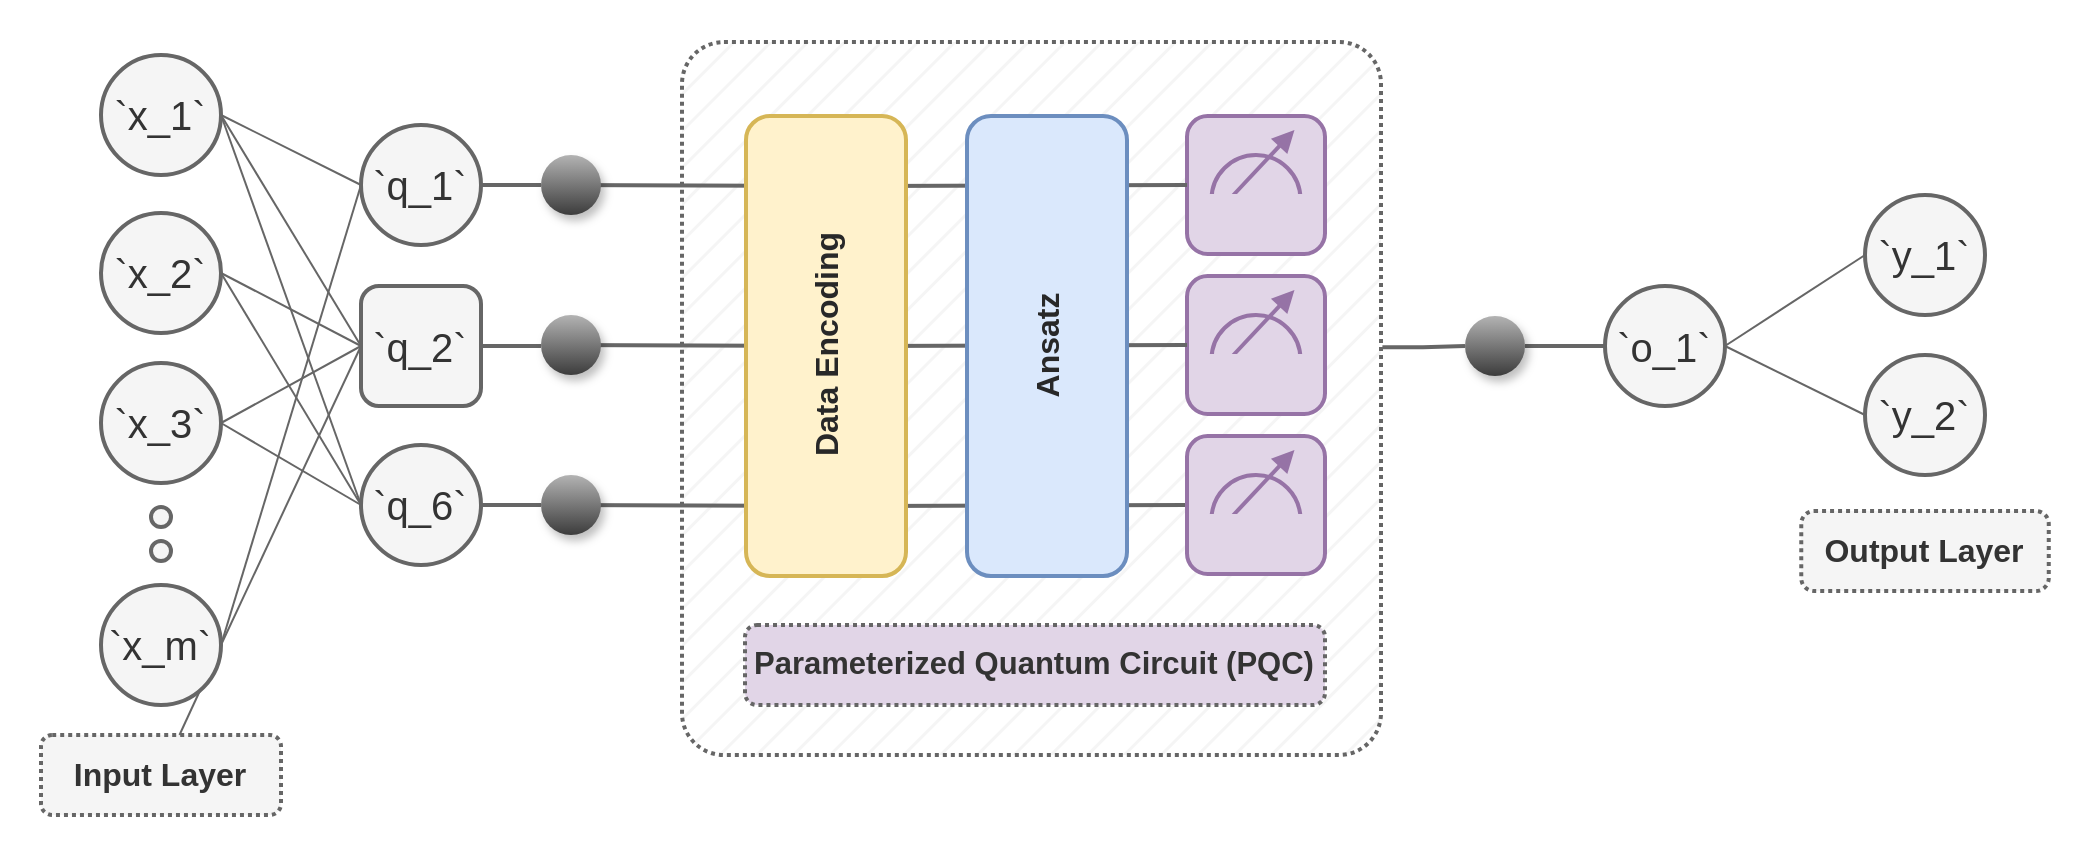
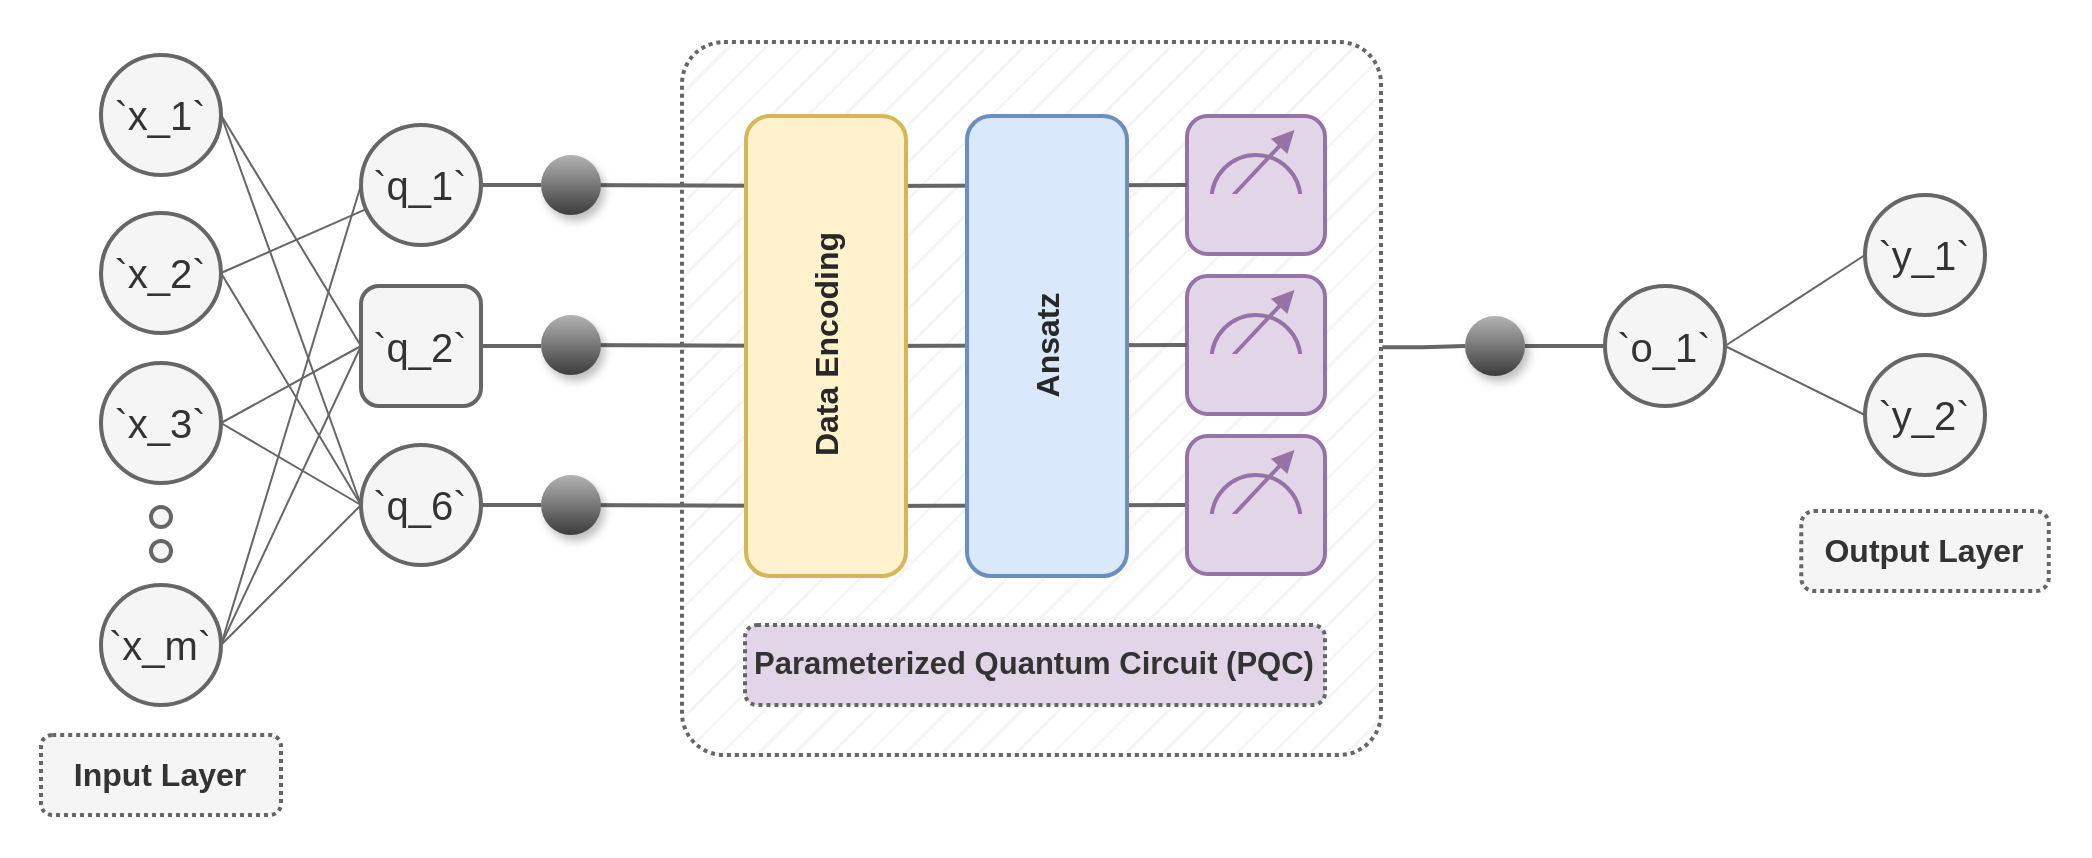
(290, 150) -> none
(254, 290) -> (323, 228)
(190, 713) -> (292, 574)
